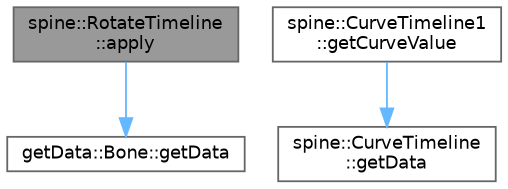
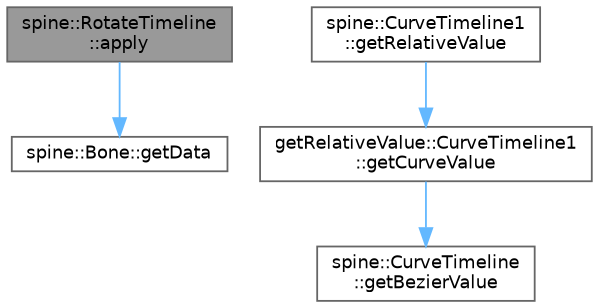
(387, 34) -> (426, 154)
none -> (426, 34)
(126, 154) -> (120, 154)
(387, 154) -> (426, 274)
